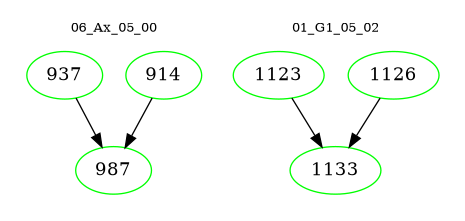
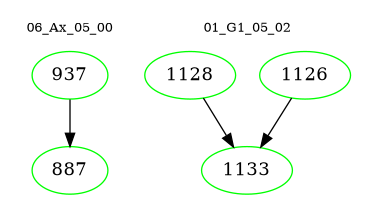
(164, 75) -> none
(279, 75) -> (190, 75)
(114, 170) -> (70, 170)
